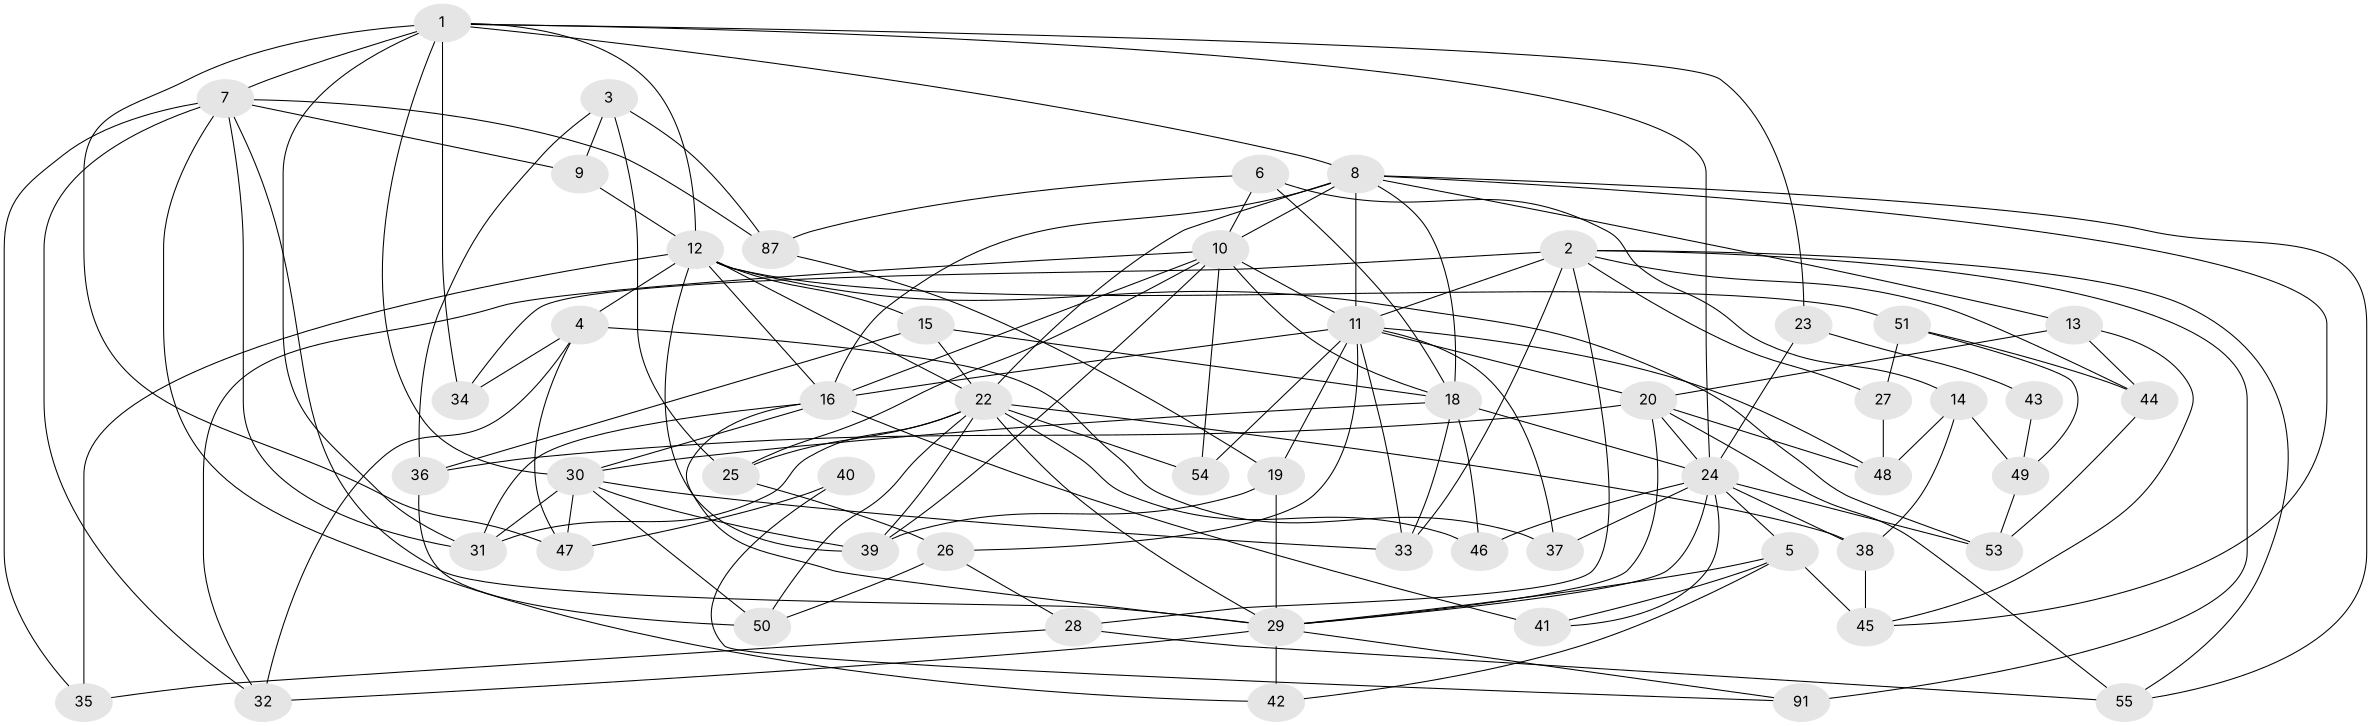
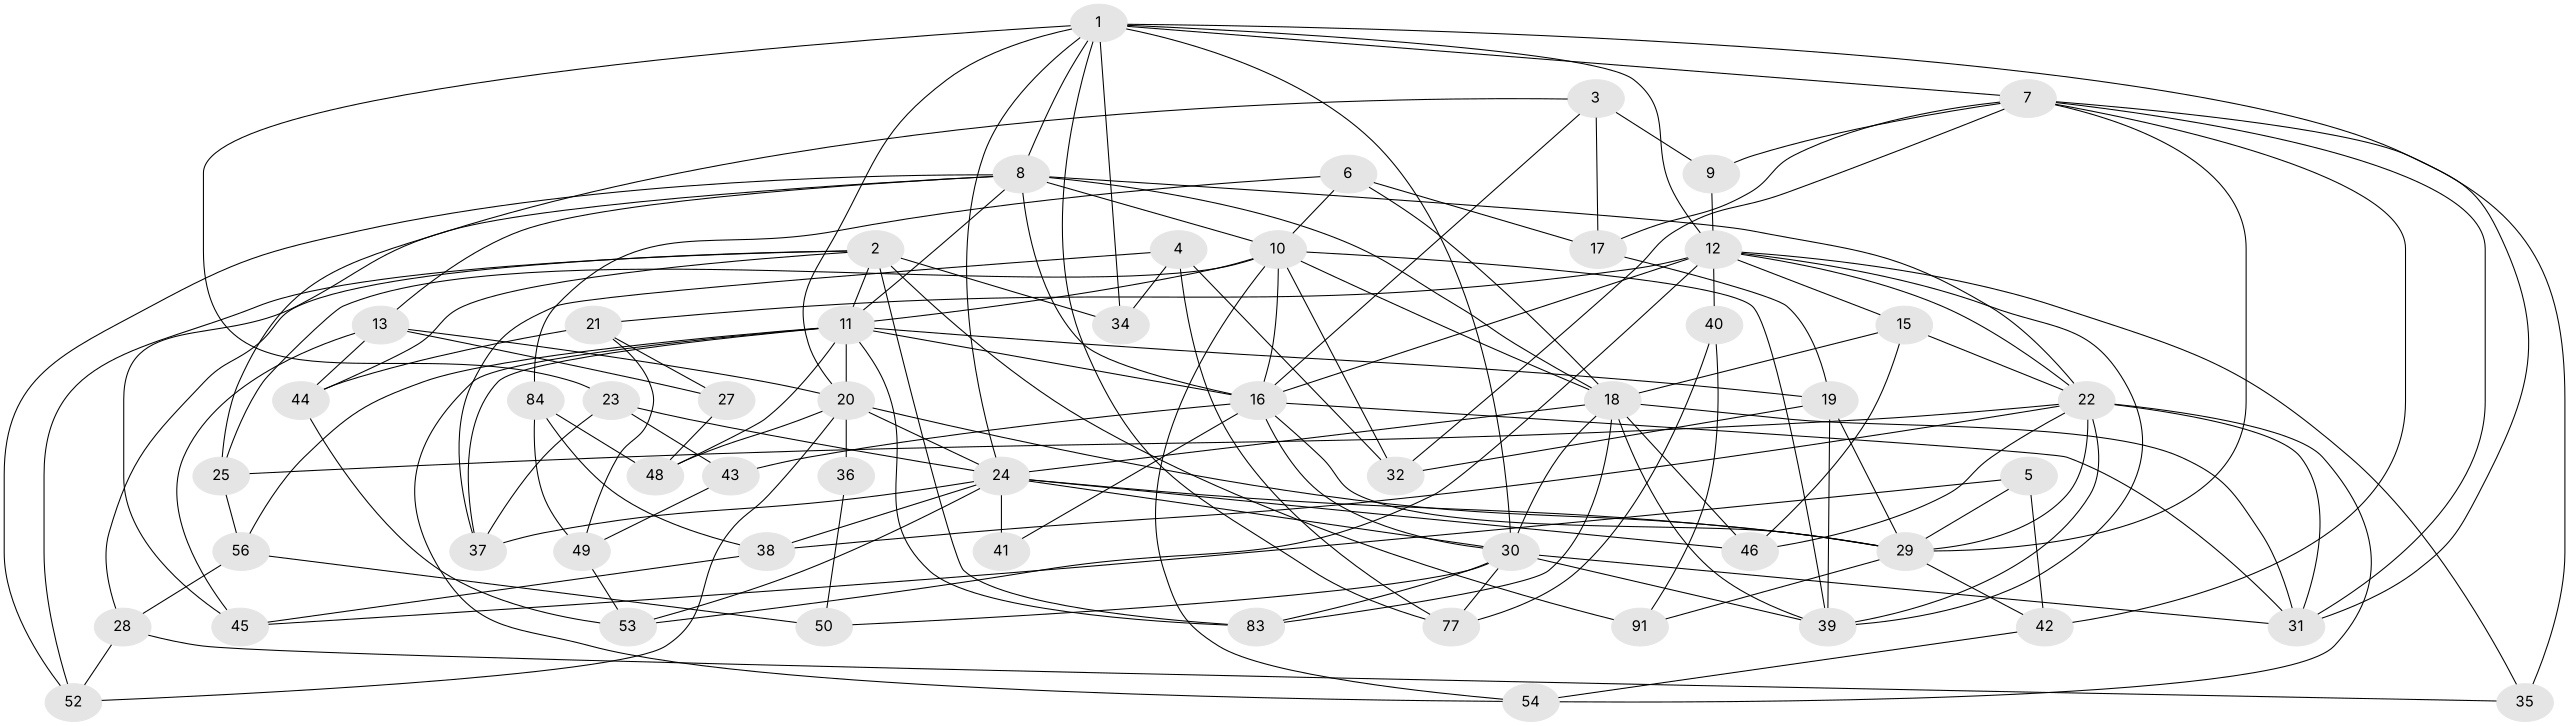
none -> (874, 161)
(771, 250) -> (1598, 250)
(461, 264) -> (1427, 249)
(649, 280) -> (1714, 287)
(1902, 325) -> (594, 325)
(1719, 338) -> (576, 366)
(673, 401) -> (1843, 454)
(1959, 401) -> (536, 401)
none -> (1005, 428)
none -> (2009, 429)
none -> (529, 474)
(871, 505) -> none
(1741, 505) -> (1199, 506)
none -> (1681, 537)
(565, 552) -> (1451, 627)
(946, 552) -> (241, 552)
(1404, 552) -> (1256, 627)
(1669, 594) -> none
none -> (1788, 665)
(770, 672) -> (1594, 442)
(2124, 703) -> (73, 703)
